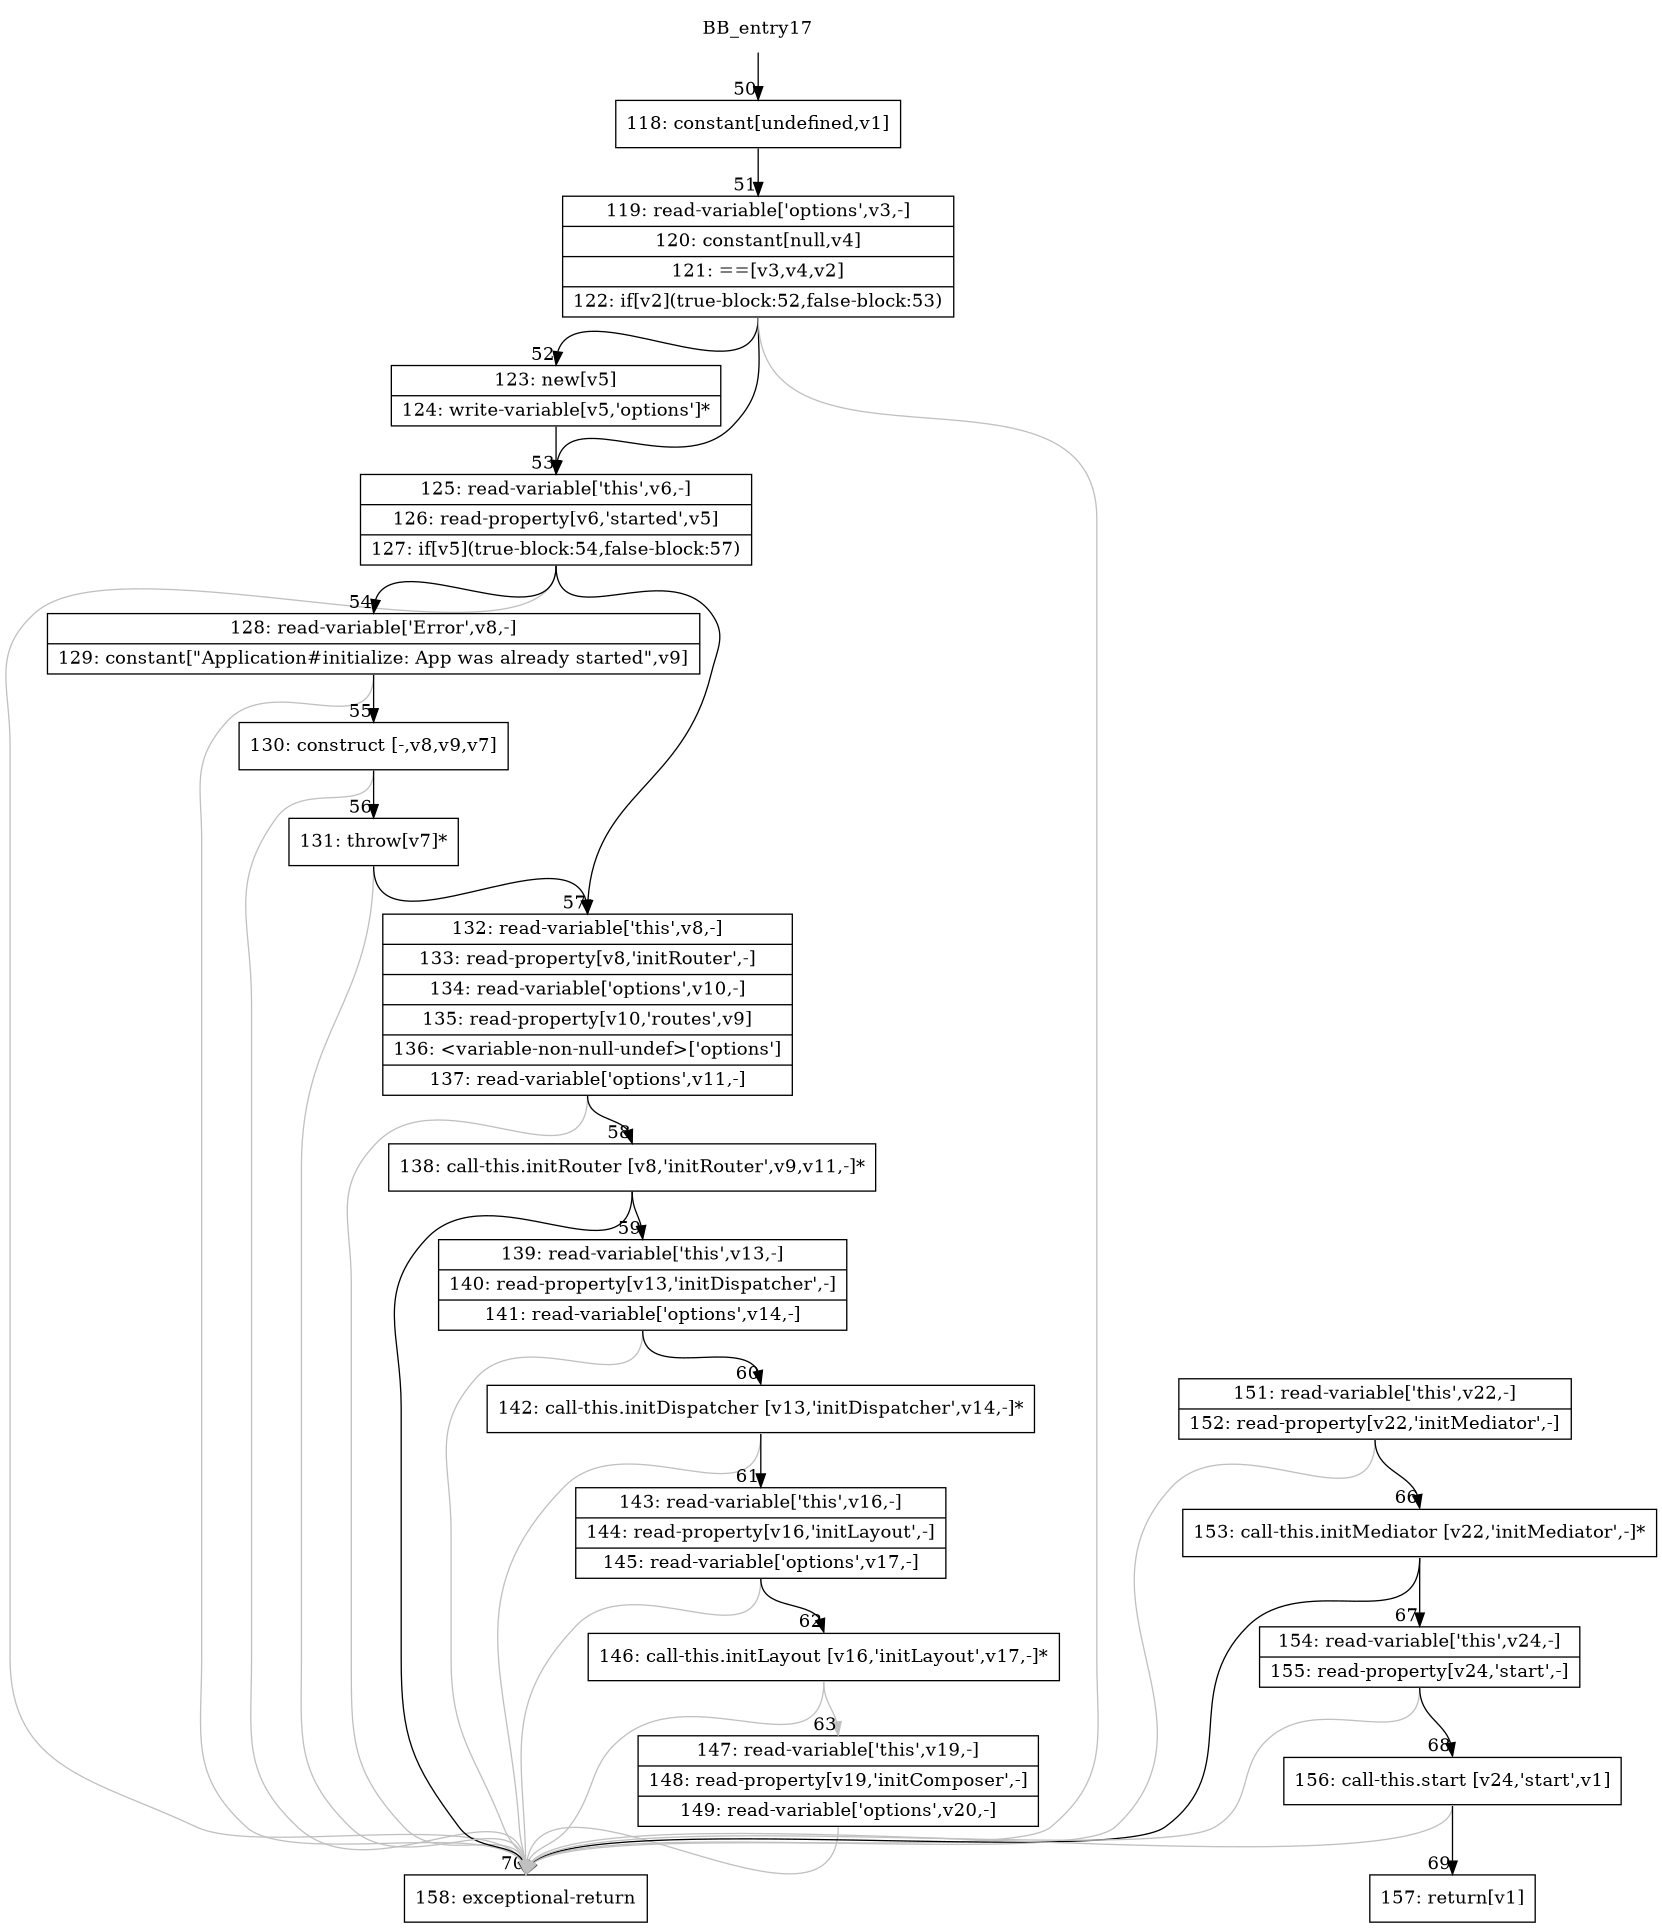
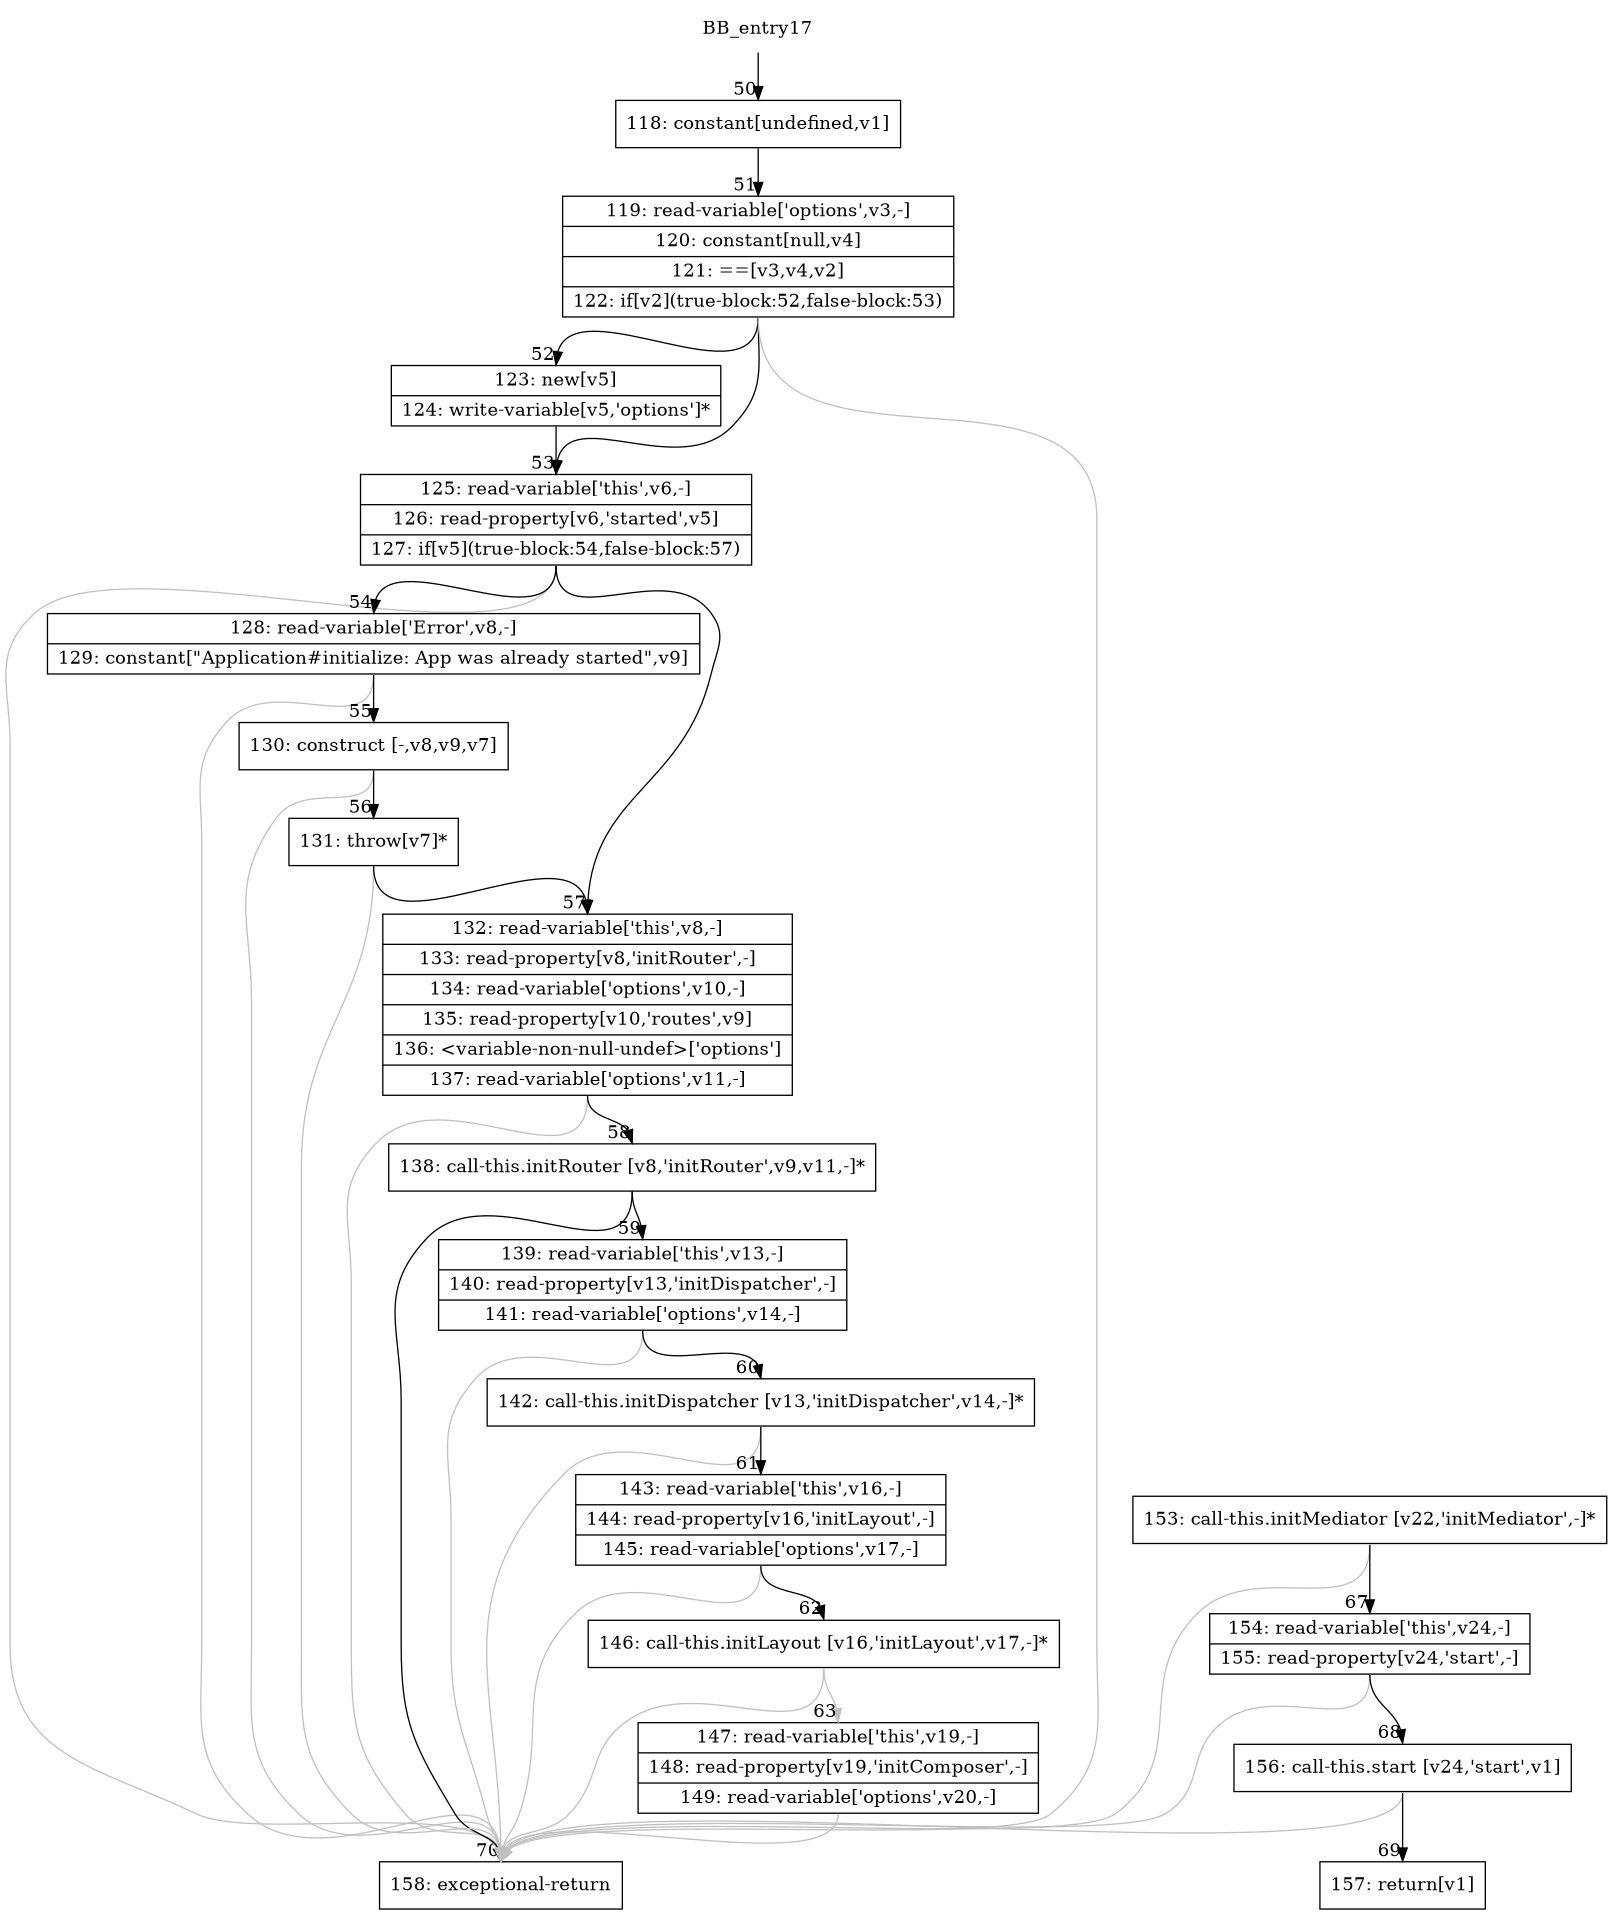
(1375, 1409) -> none
(1167, 1826) -> (1124, 1805)
